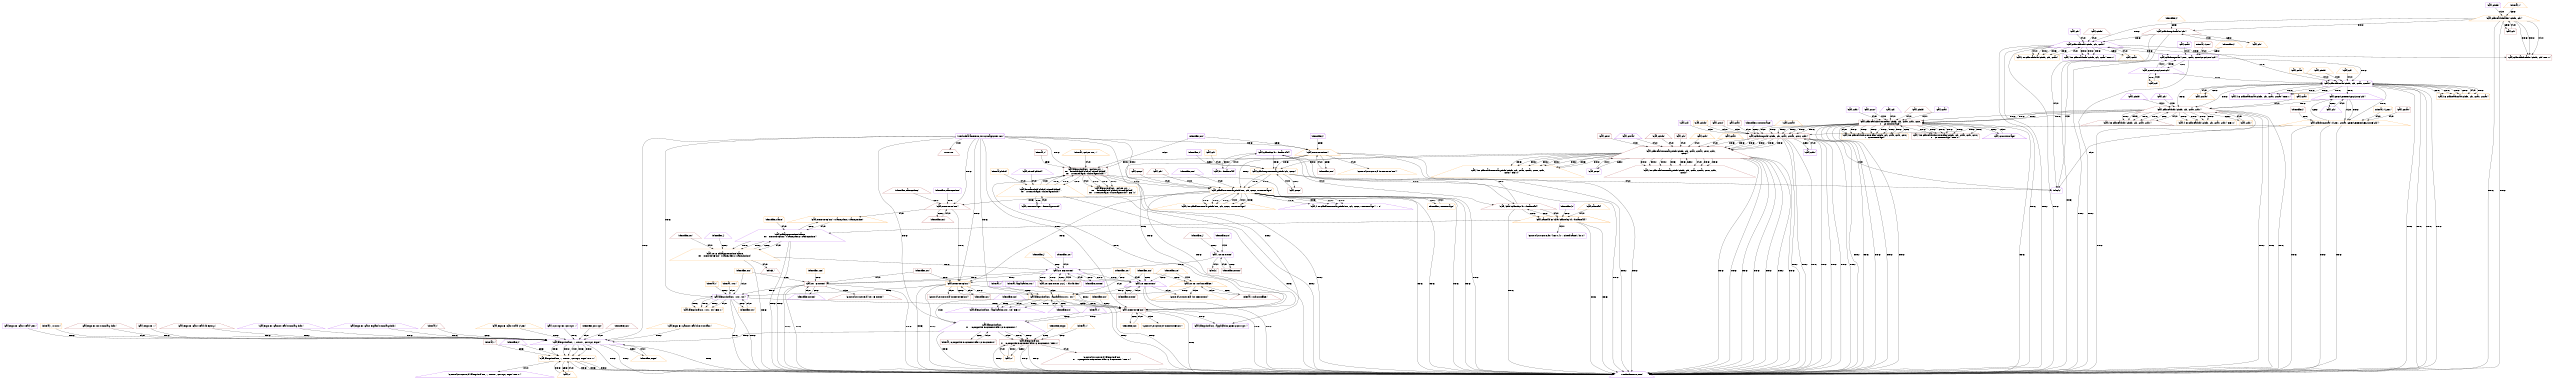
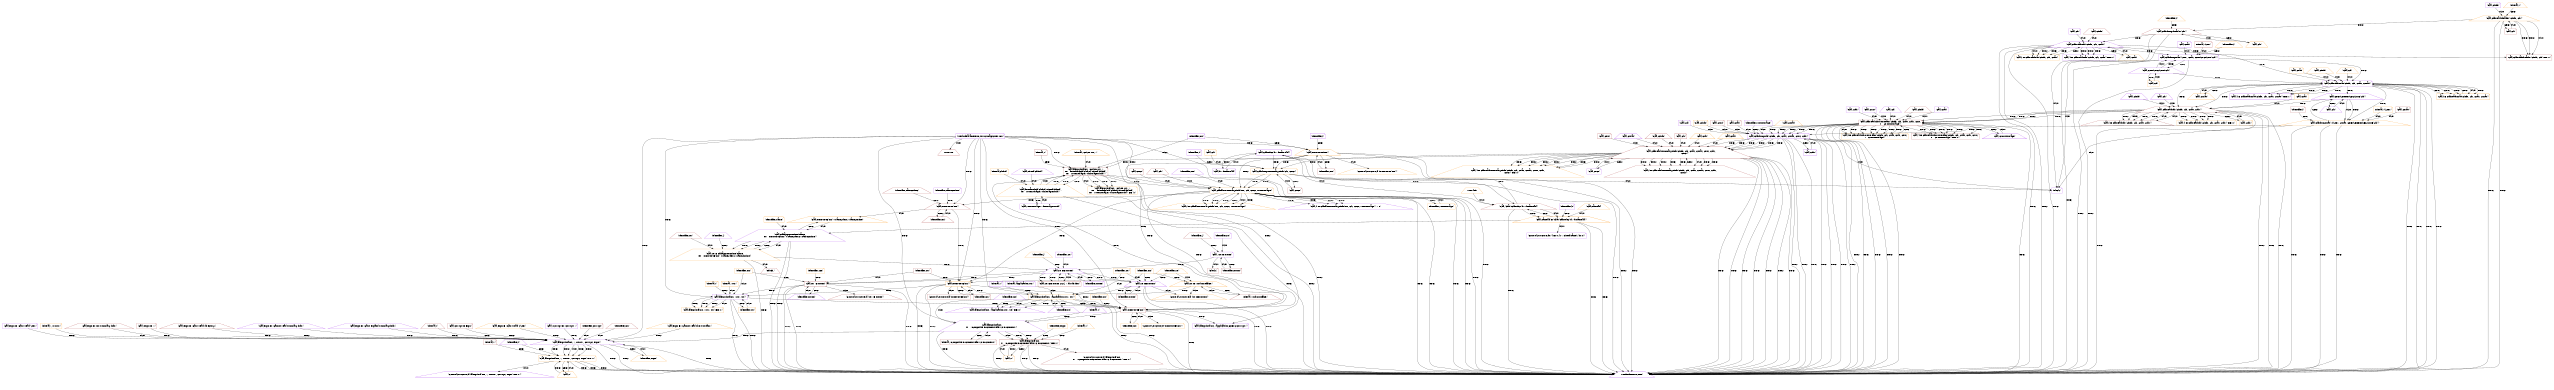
(2284, 20) -> none
(2076, 51) -> (2076, 51)
(2165, 116) -> (2165, 116)
(1779, 136) -> (1779, 136)
none -> (1282, 188)
none -> (1472, 191)
(1235, 200) -> (1235, 200)
none -> (460, 326)
